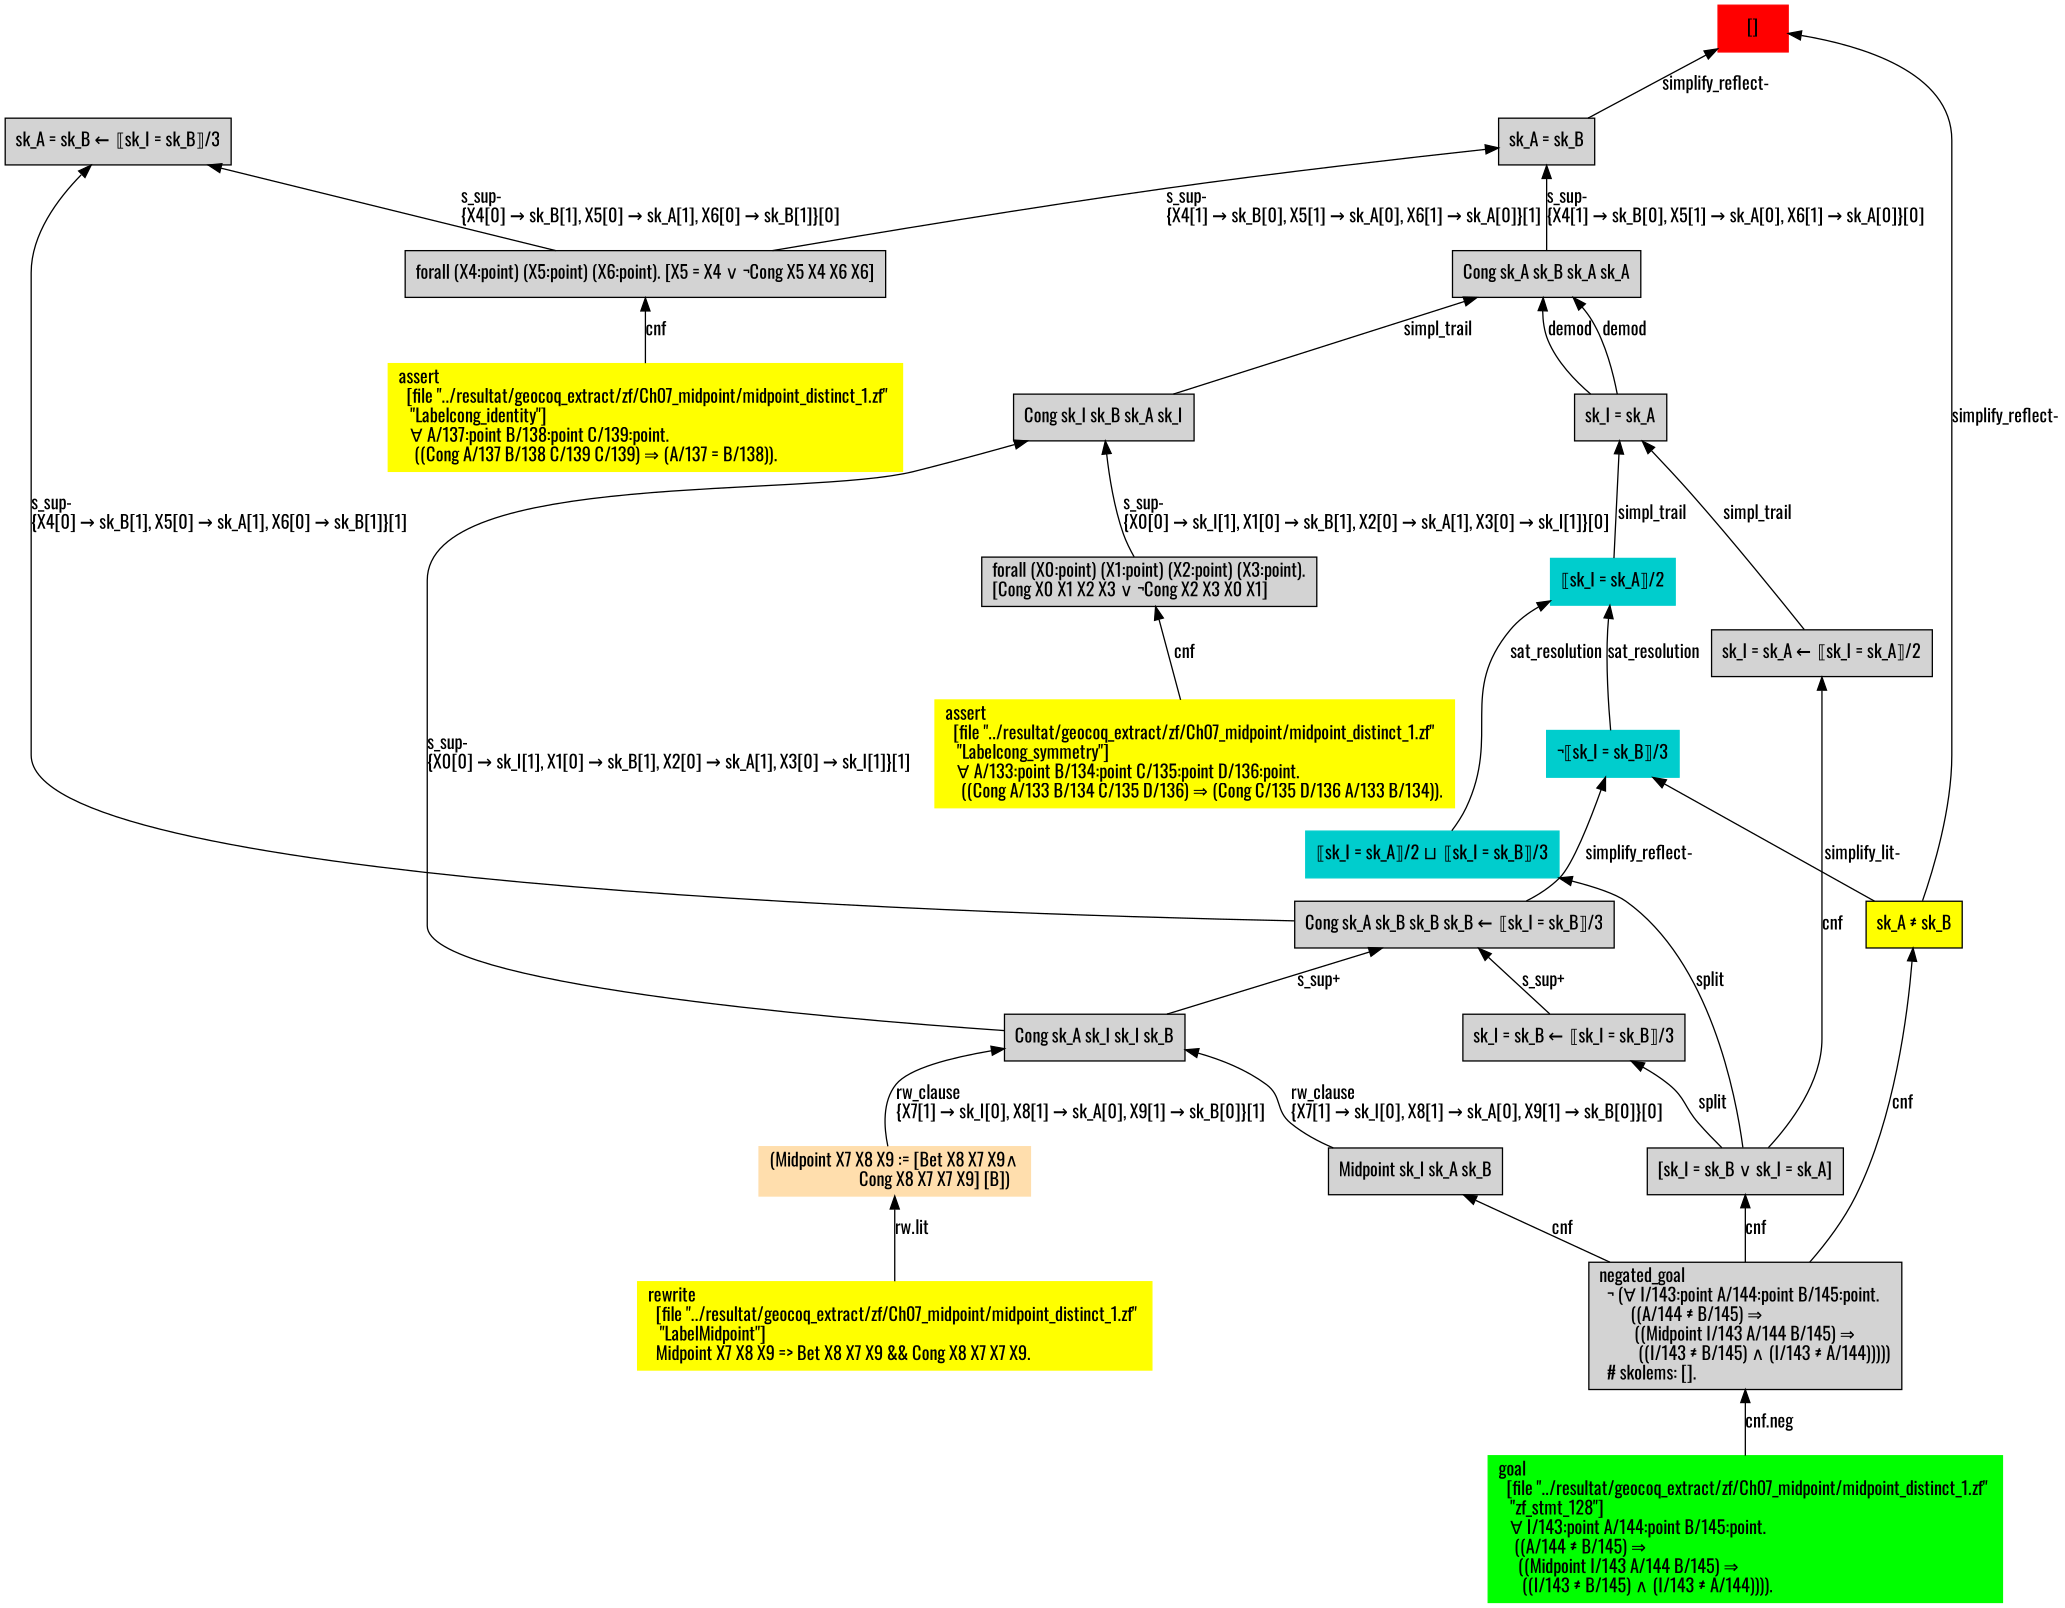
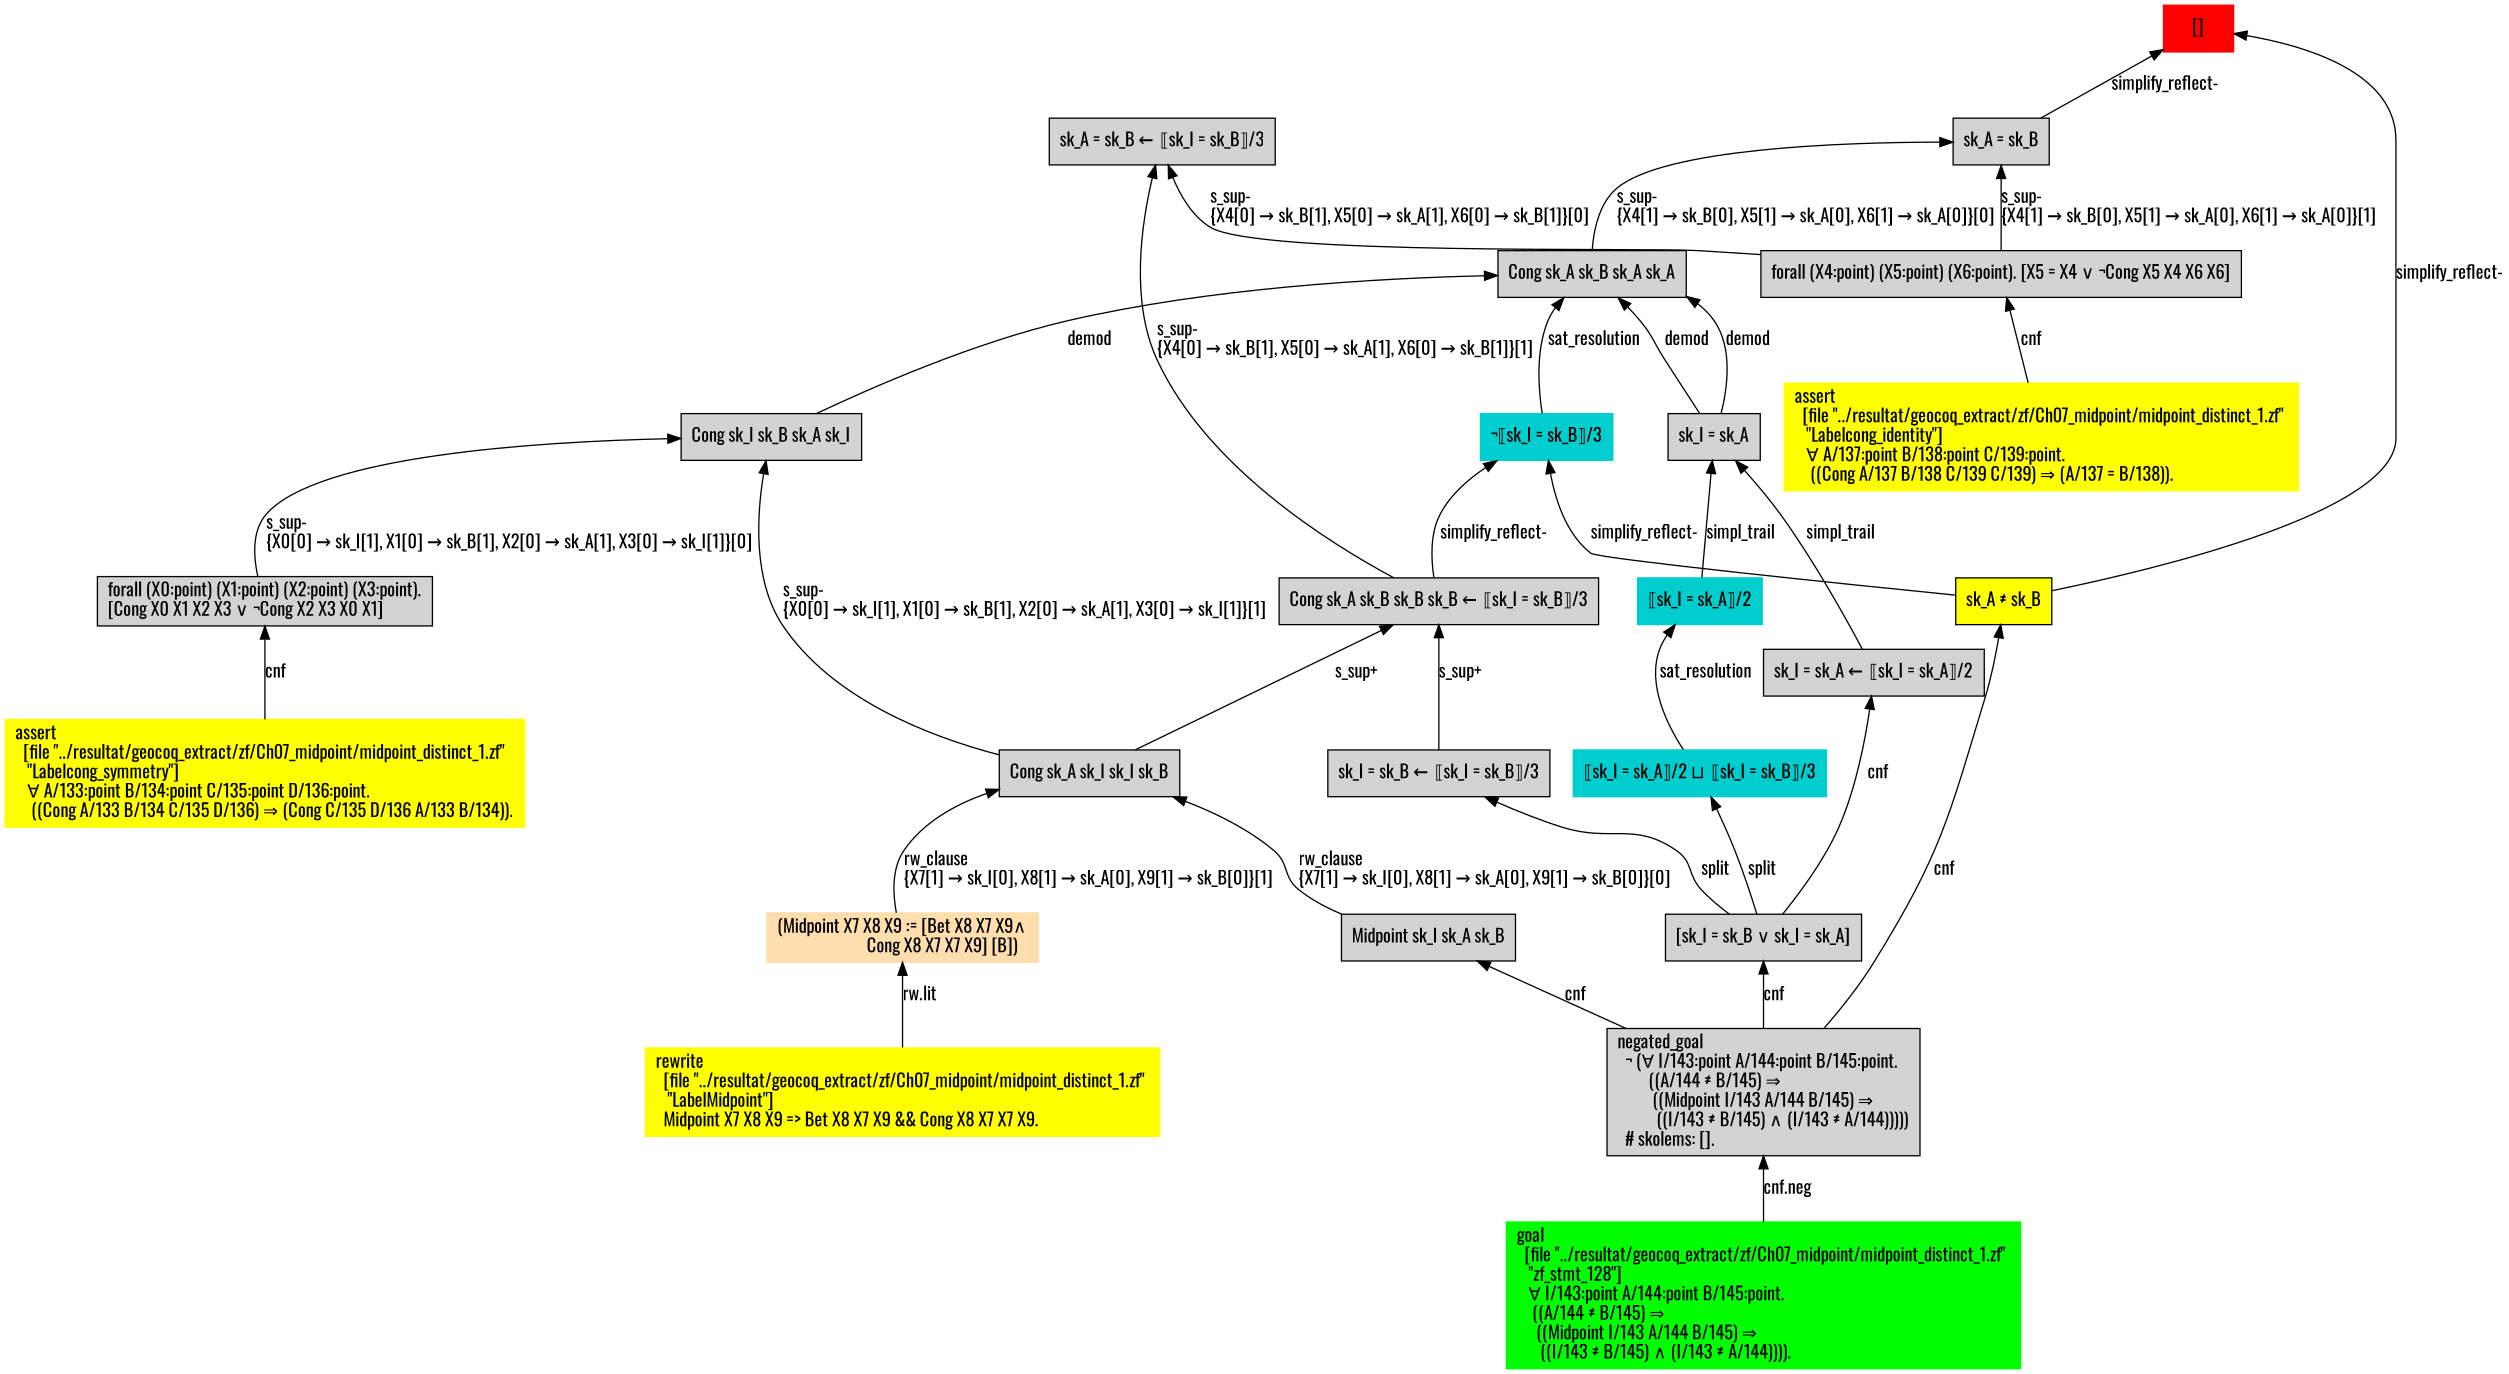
(1438, 330) -> (1090, 340)
(1607, 675) -> (1540, 359)
(1863, 854) -> (1645, 534)
